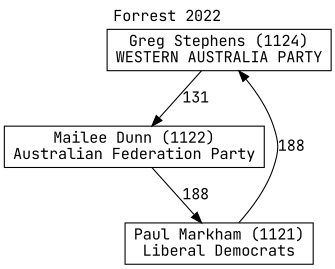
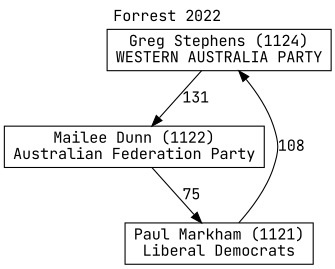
(291, 147) -> (291, 147)
(196, 195) -> (191, 195)
